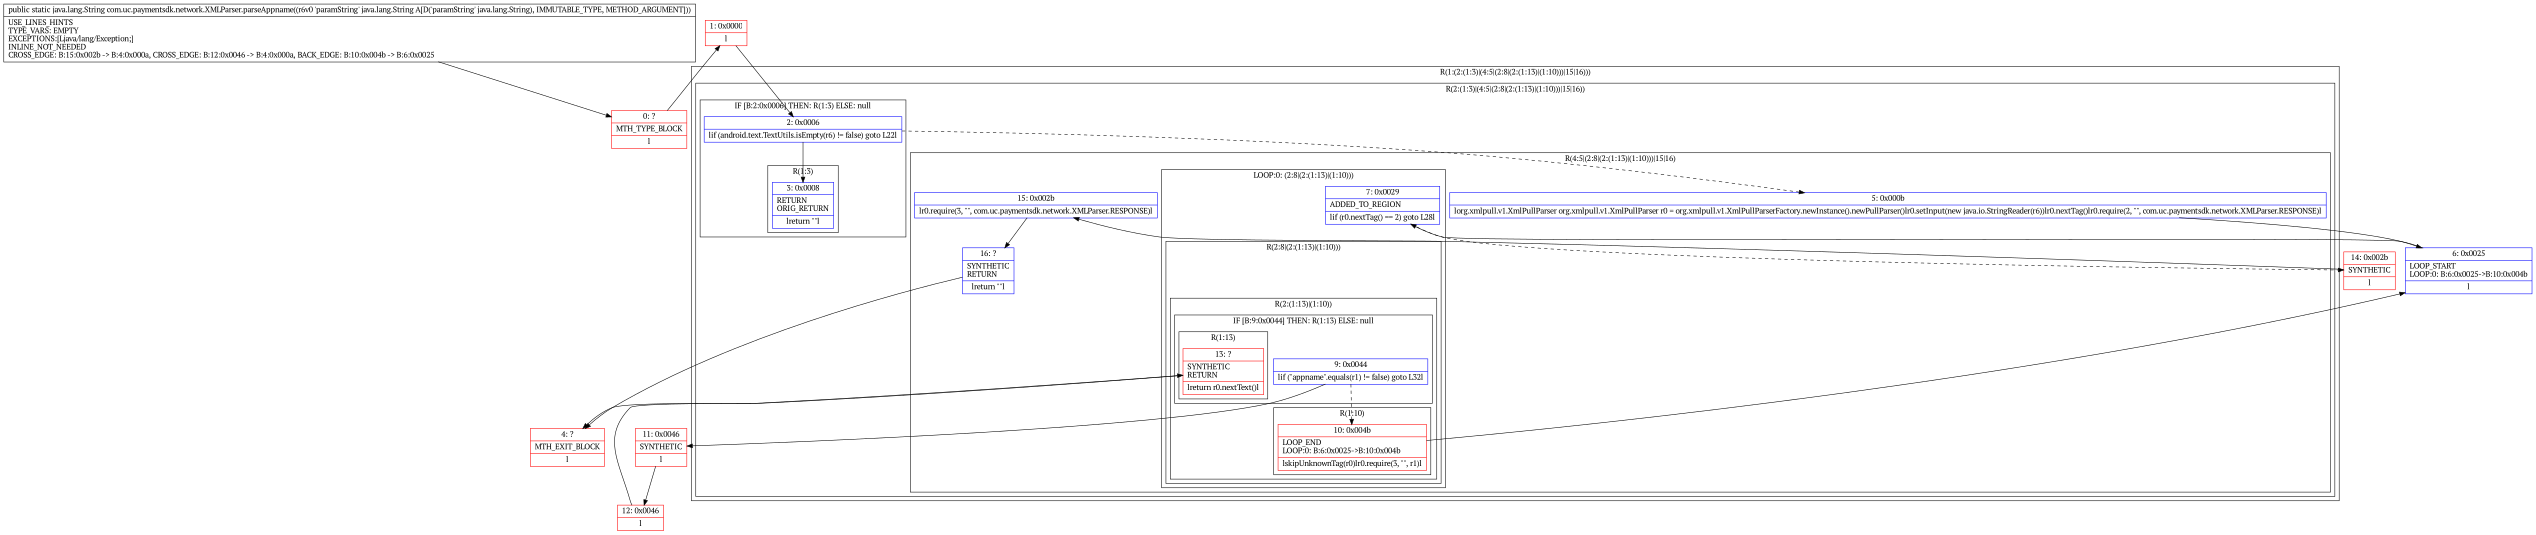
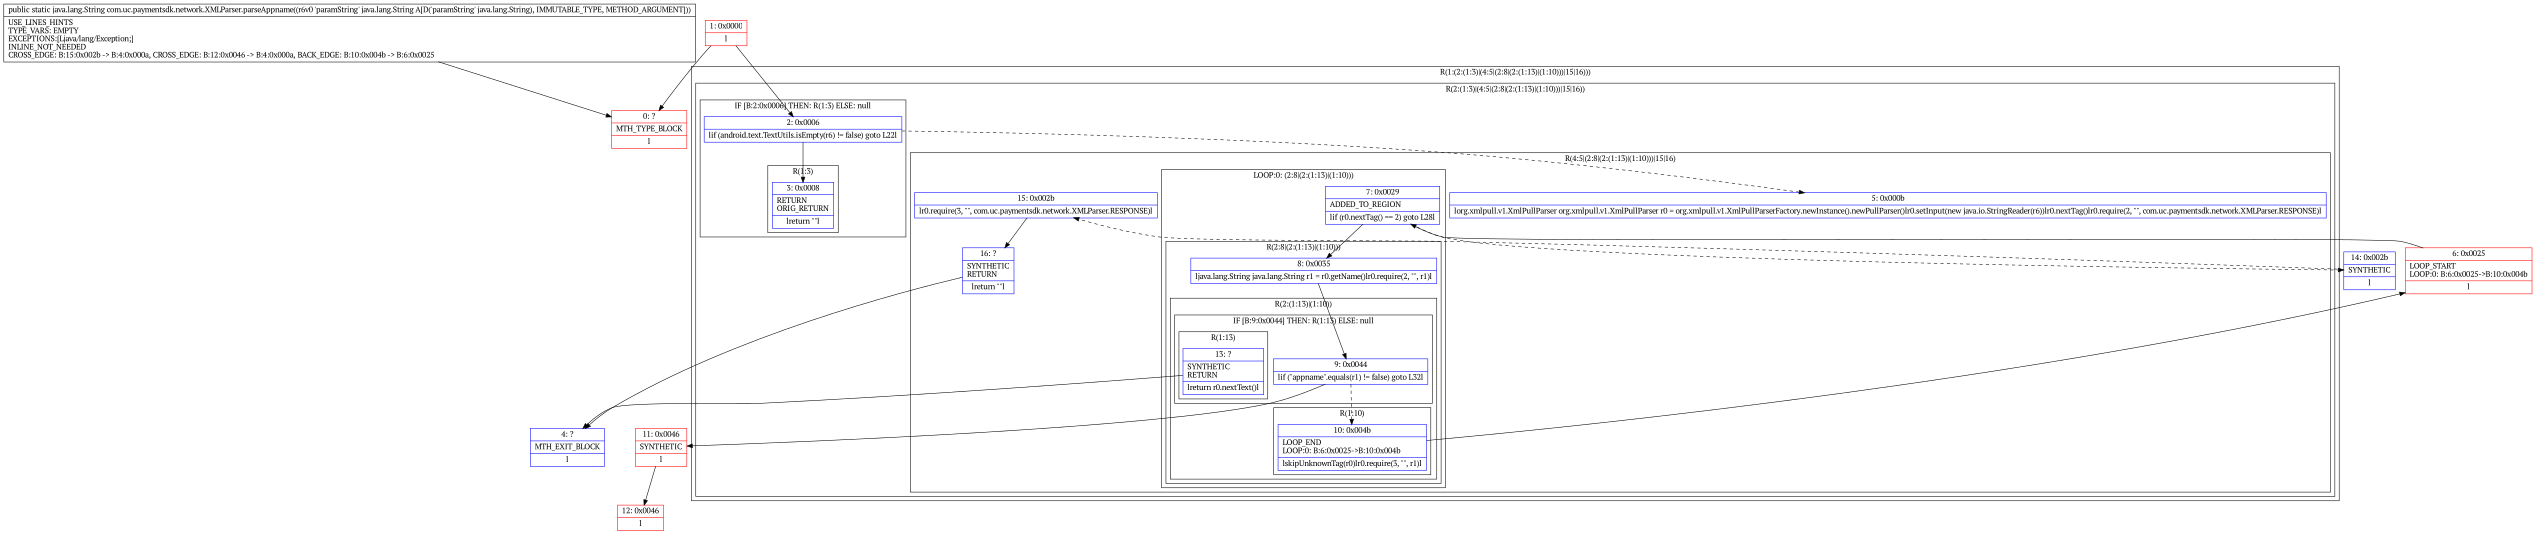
(688, 85) -> (686, 75)
(2299, 227) -> none
(1710, 248) -> (1710, 248)
none -> (1314, 271)
(2370, 271) -> (2370, 271)
(2469, 271) -> (2469, 271)
(1223, 372) -> (1223, 372)
(852, 398) -> none
(567, 447) -> (567, 447)
(1352, 447) -> (1352, 447)
